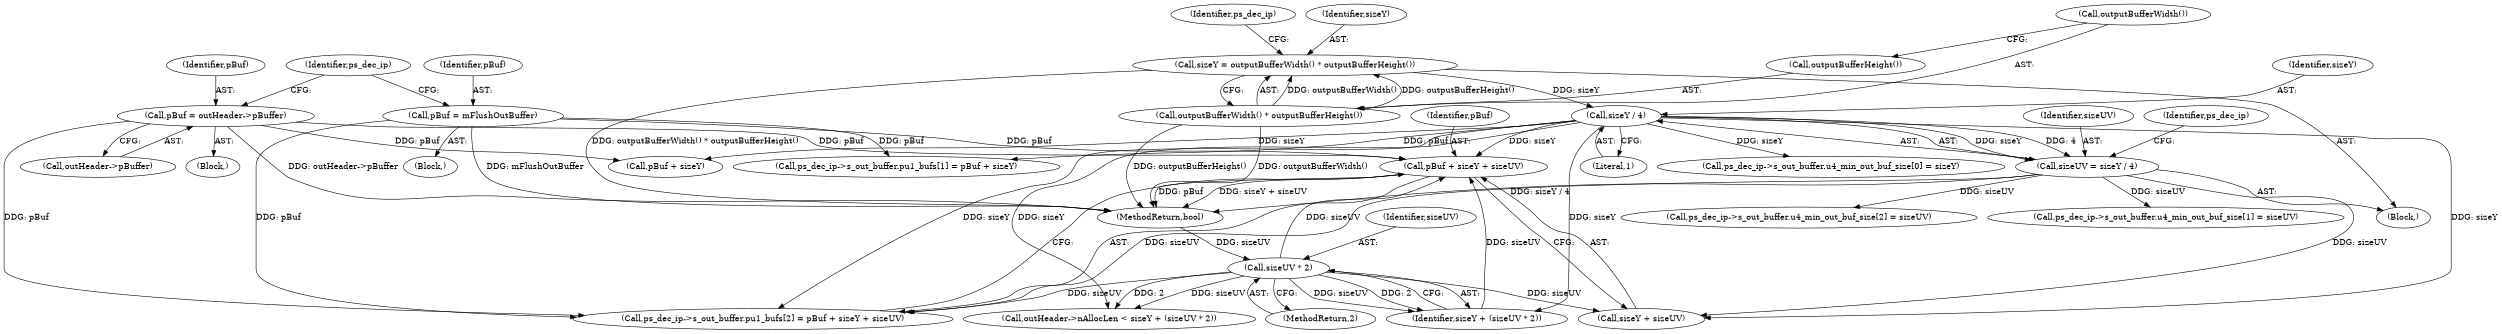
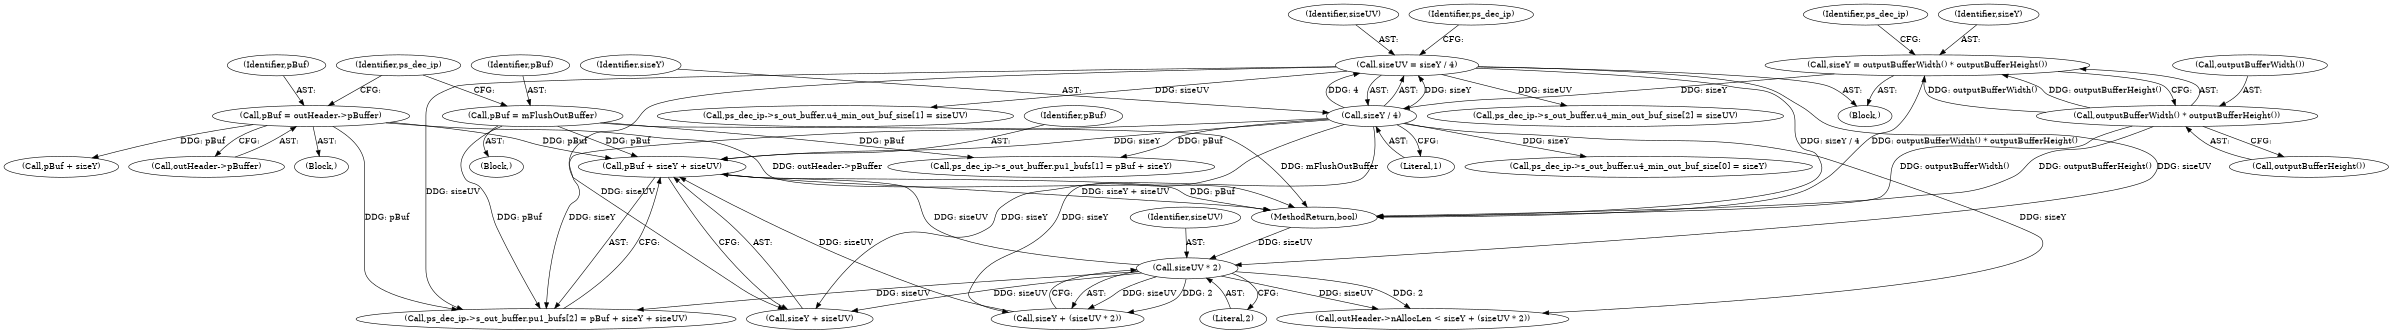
(1993, 39) -> (2241, 141)
(1165, 141) -> none
none -> (2054, 199)
(1321, 319) -> (1233, 319)
(1477, 319) -> (1068, 319)
